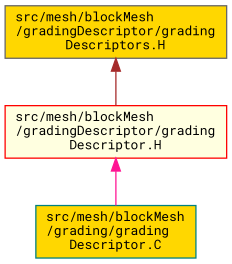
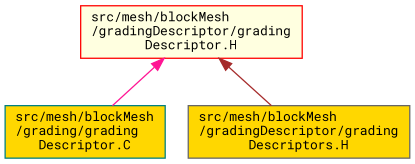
(116, 88) -> (250, 86)
